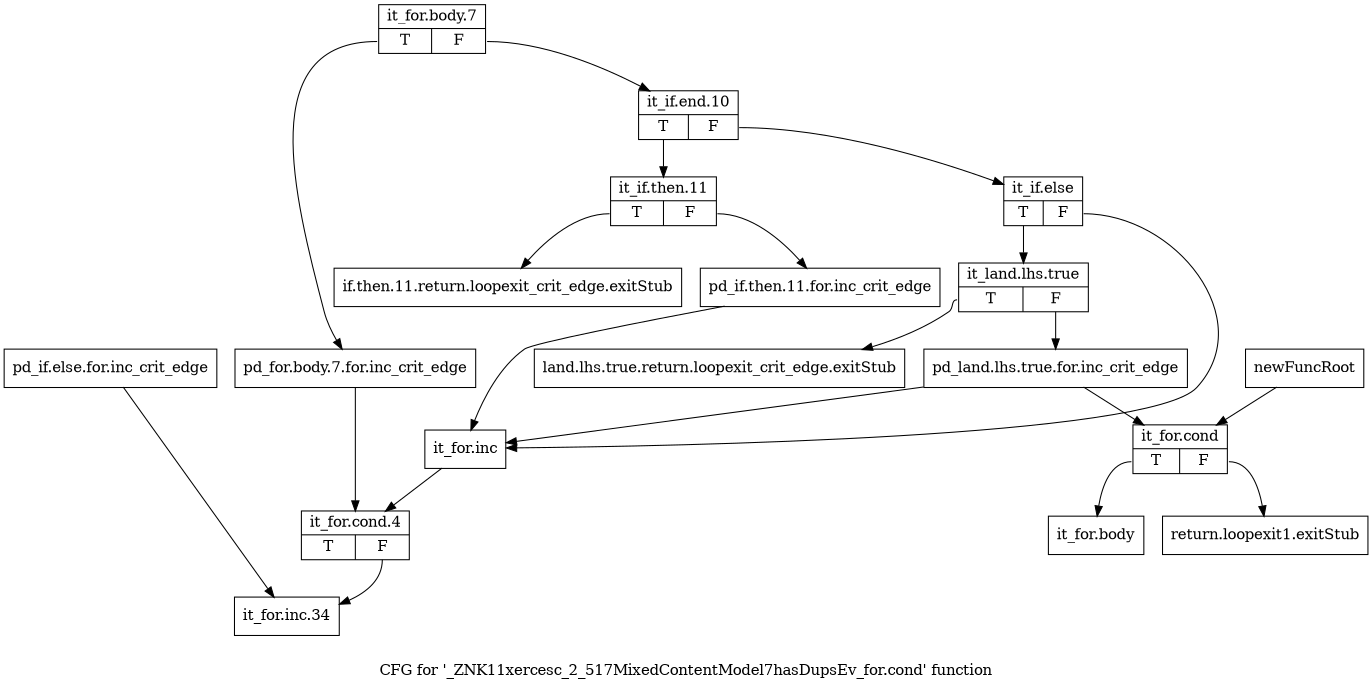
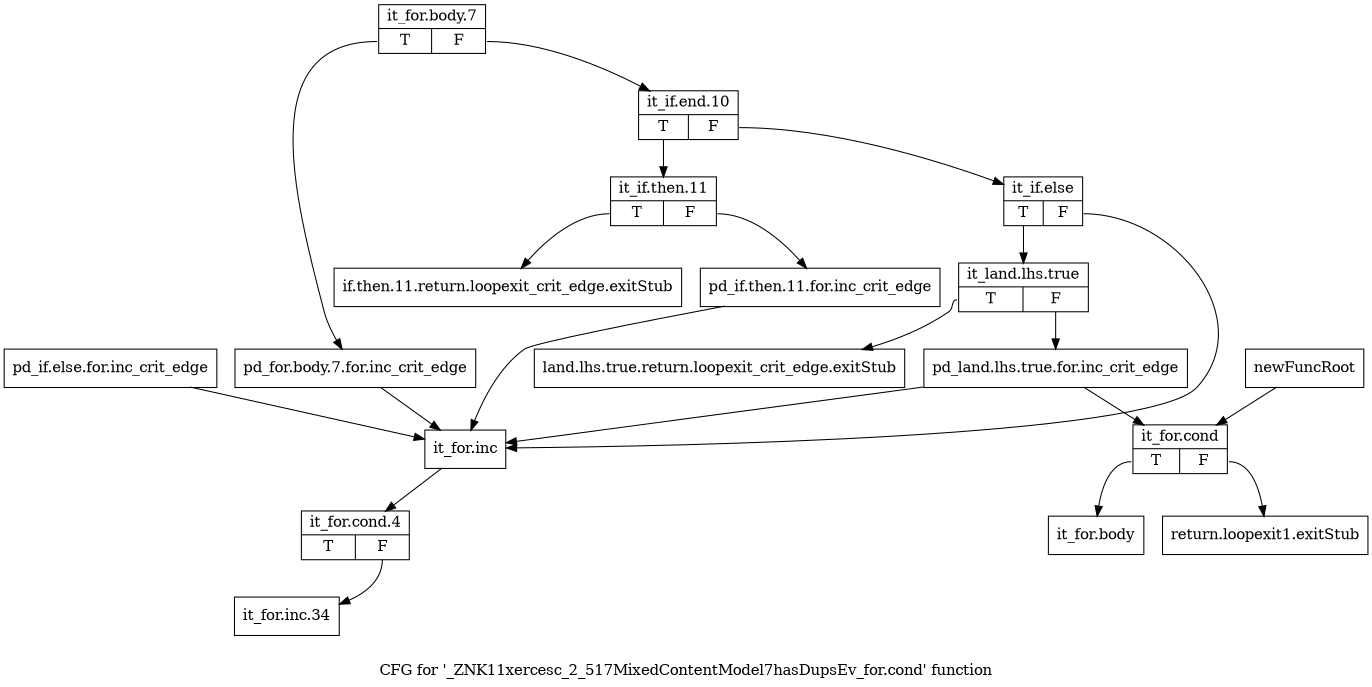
(355, 444) -> (406, 405)
(195, 488) -> (302, 412)
